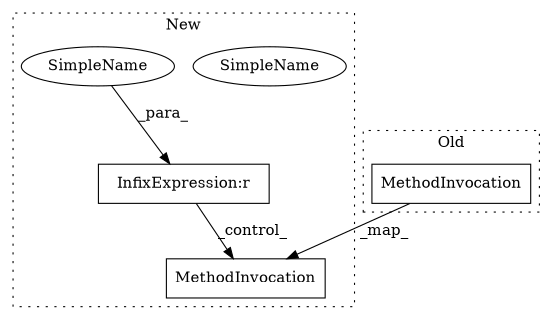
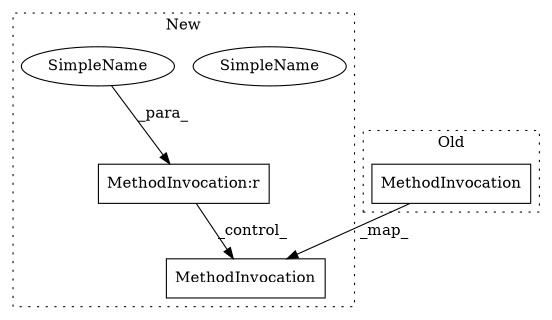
(184, 184) -> (184, 184)
